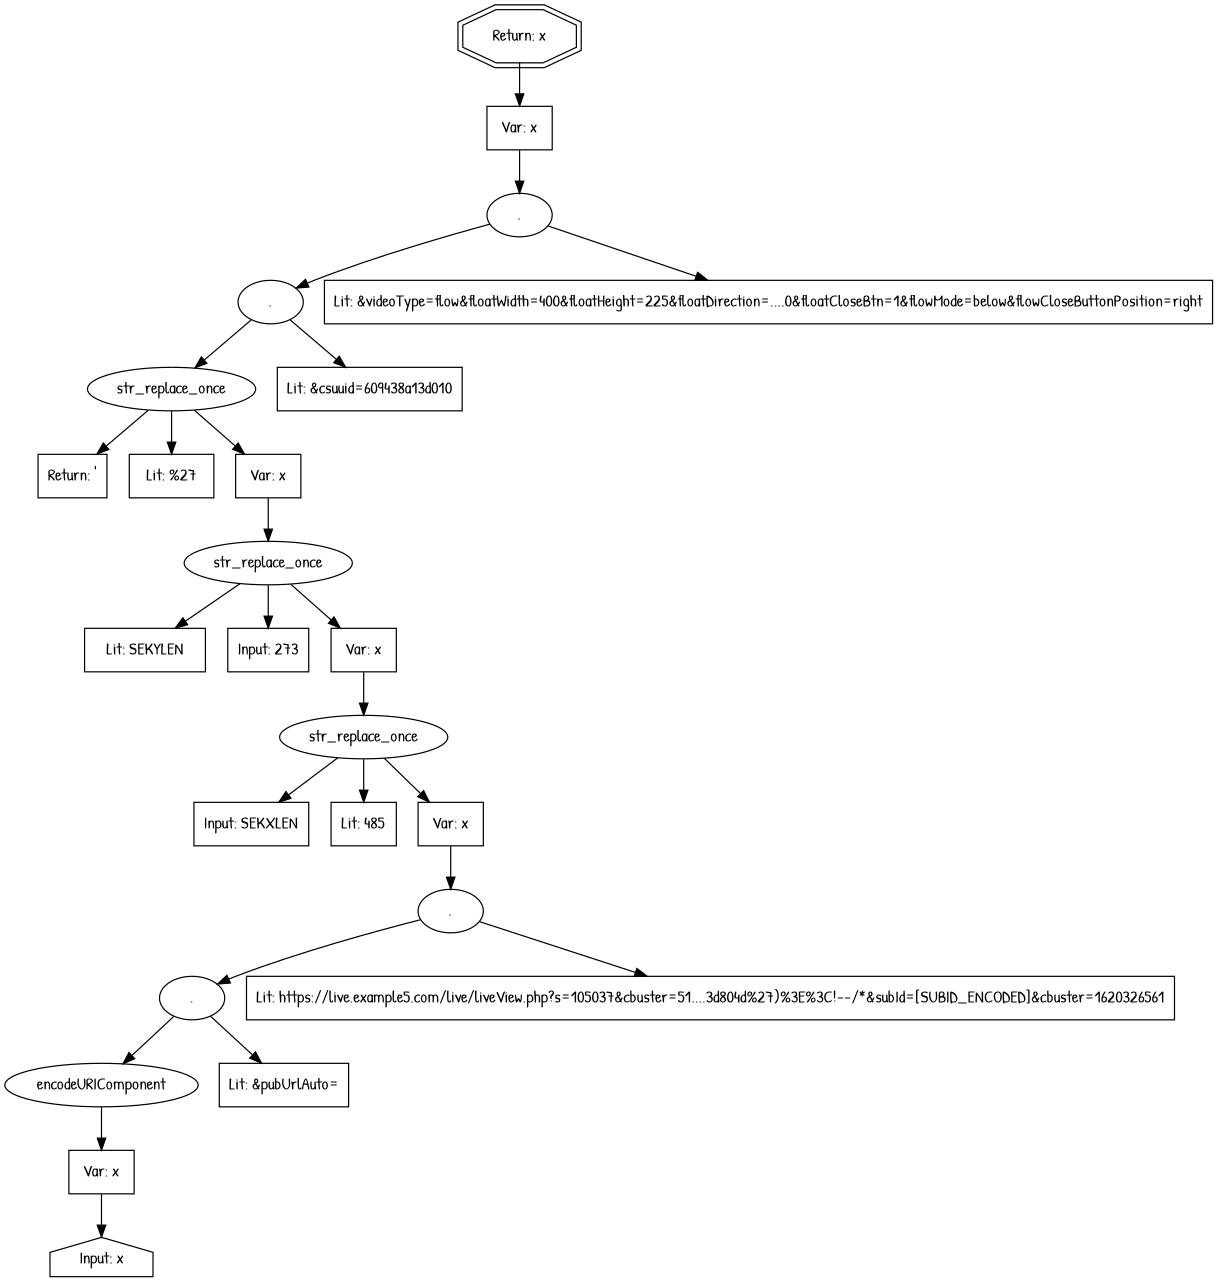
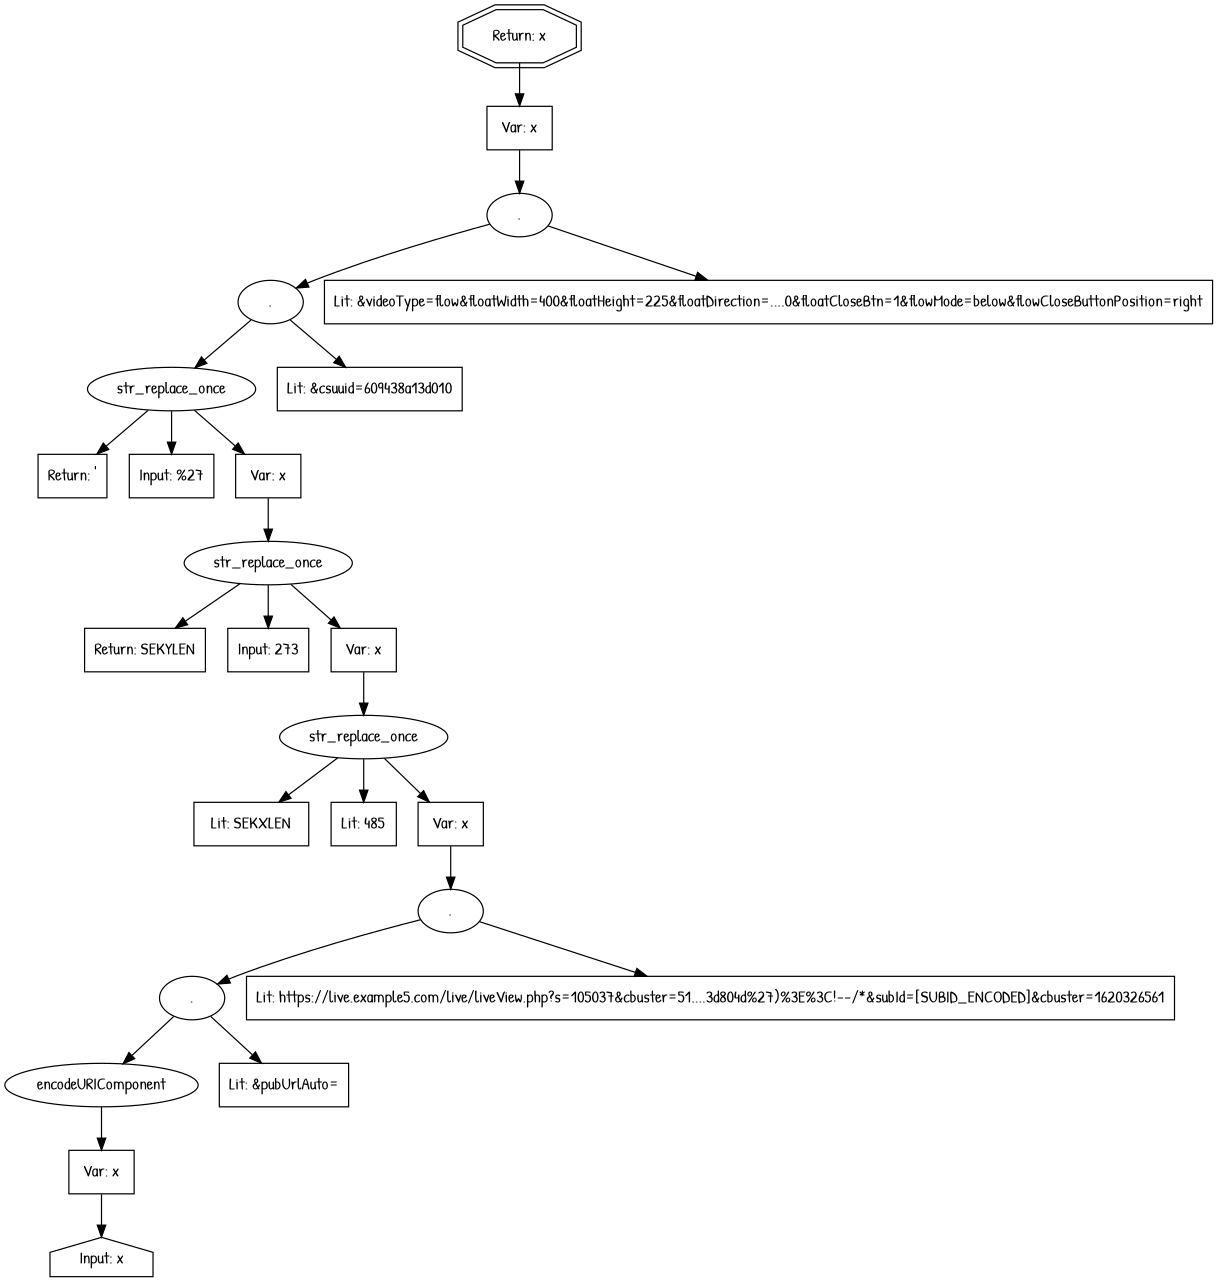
(172, 476) -> (172, 476)
(145, 650) -> (145, 650)
(251, 824) -> (251, 824)
